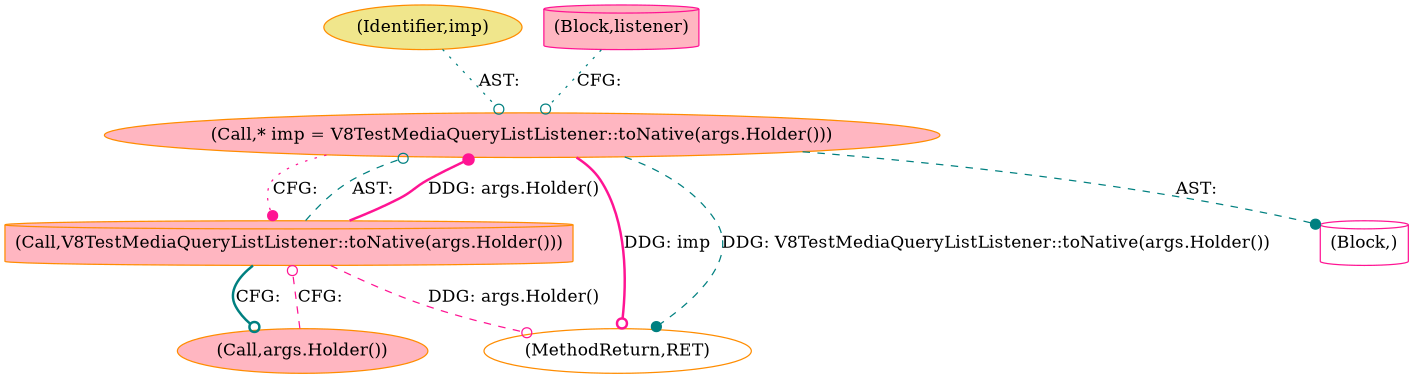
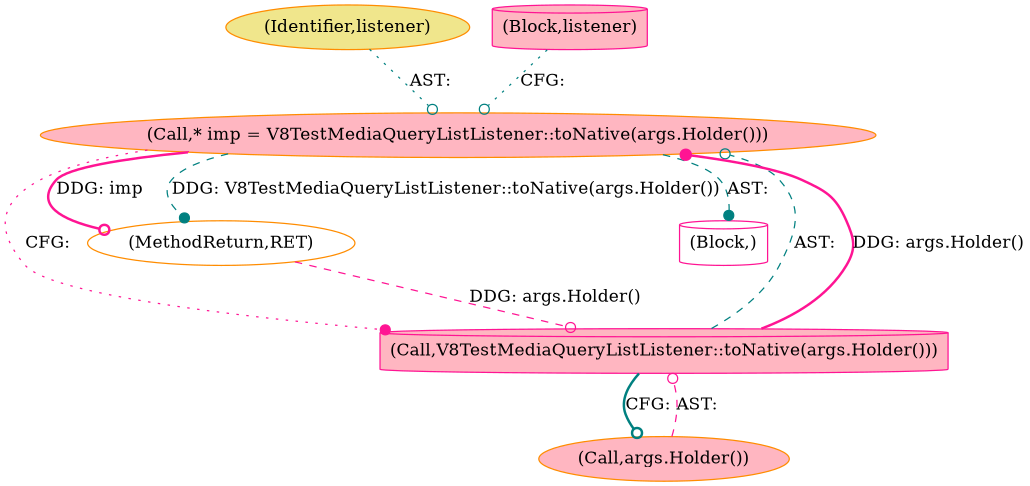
(423, 27) -> (348, 27)
(289, 243) -> (664, 351)
(323, 297) -> (700, 405)
(424, 305) -> (430, 294)
